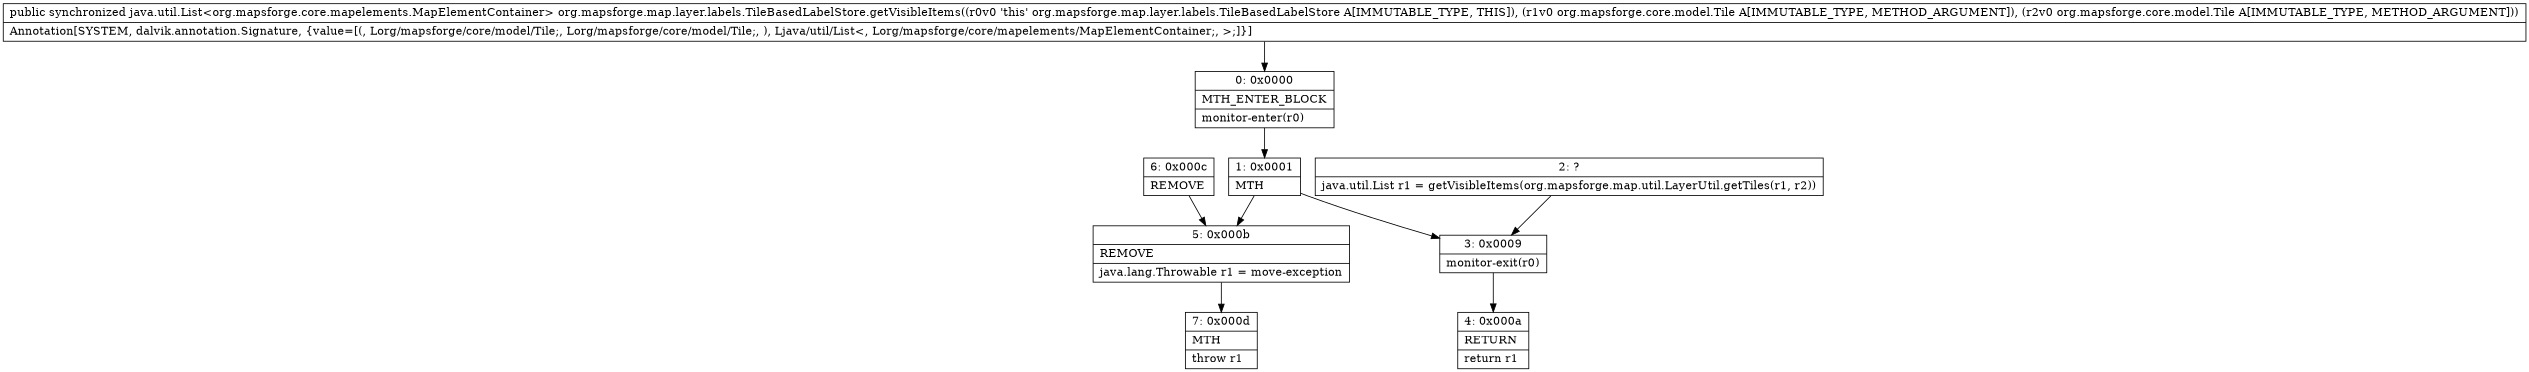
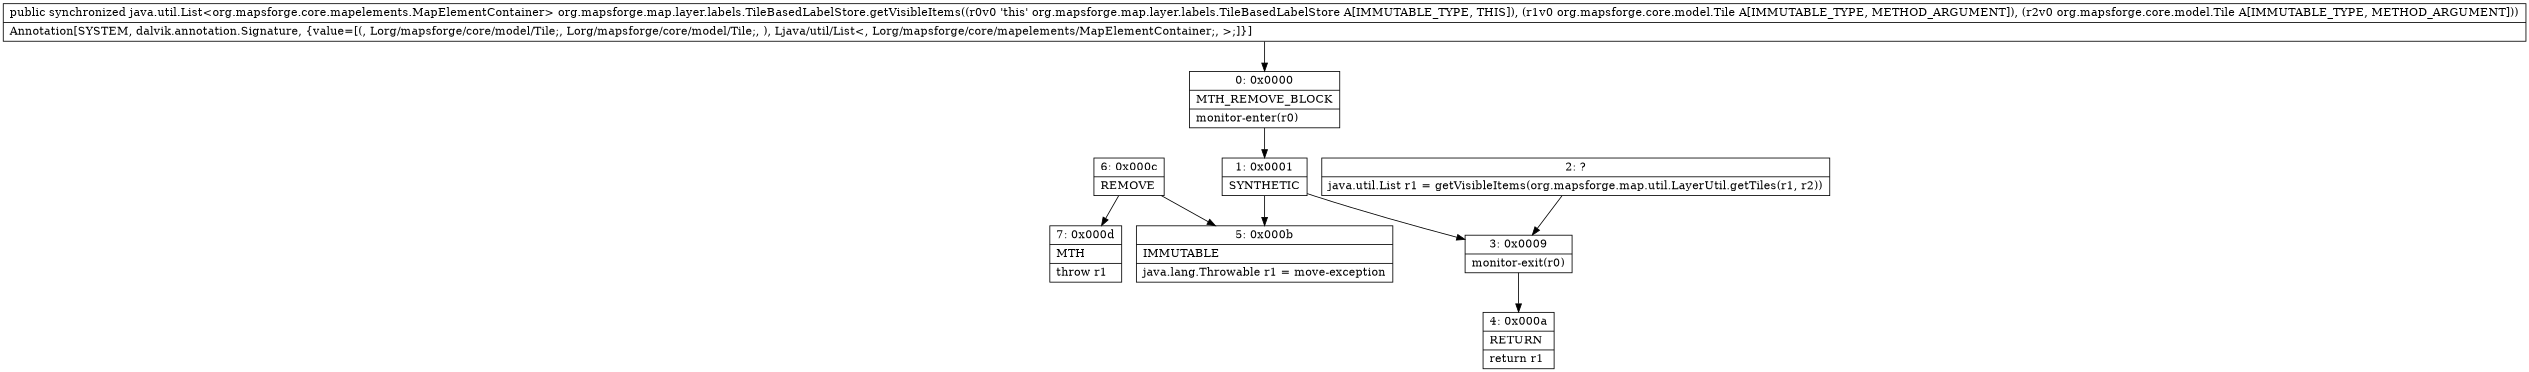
(1265, 99) -> (1265, 99)
(1250, 186) -> (1265, 186)
(1127, 254) -> (1181, 254)
(1221, 293) -> (1112, 207)
